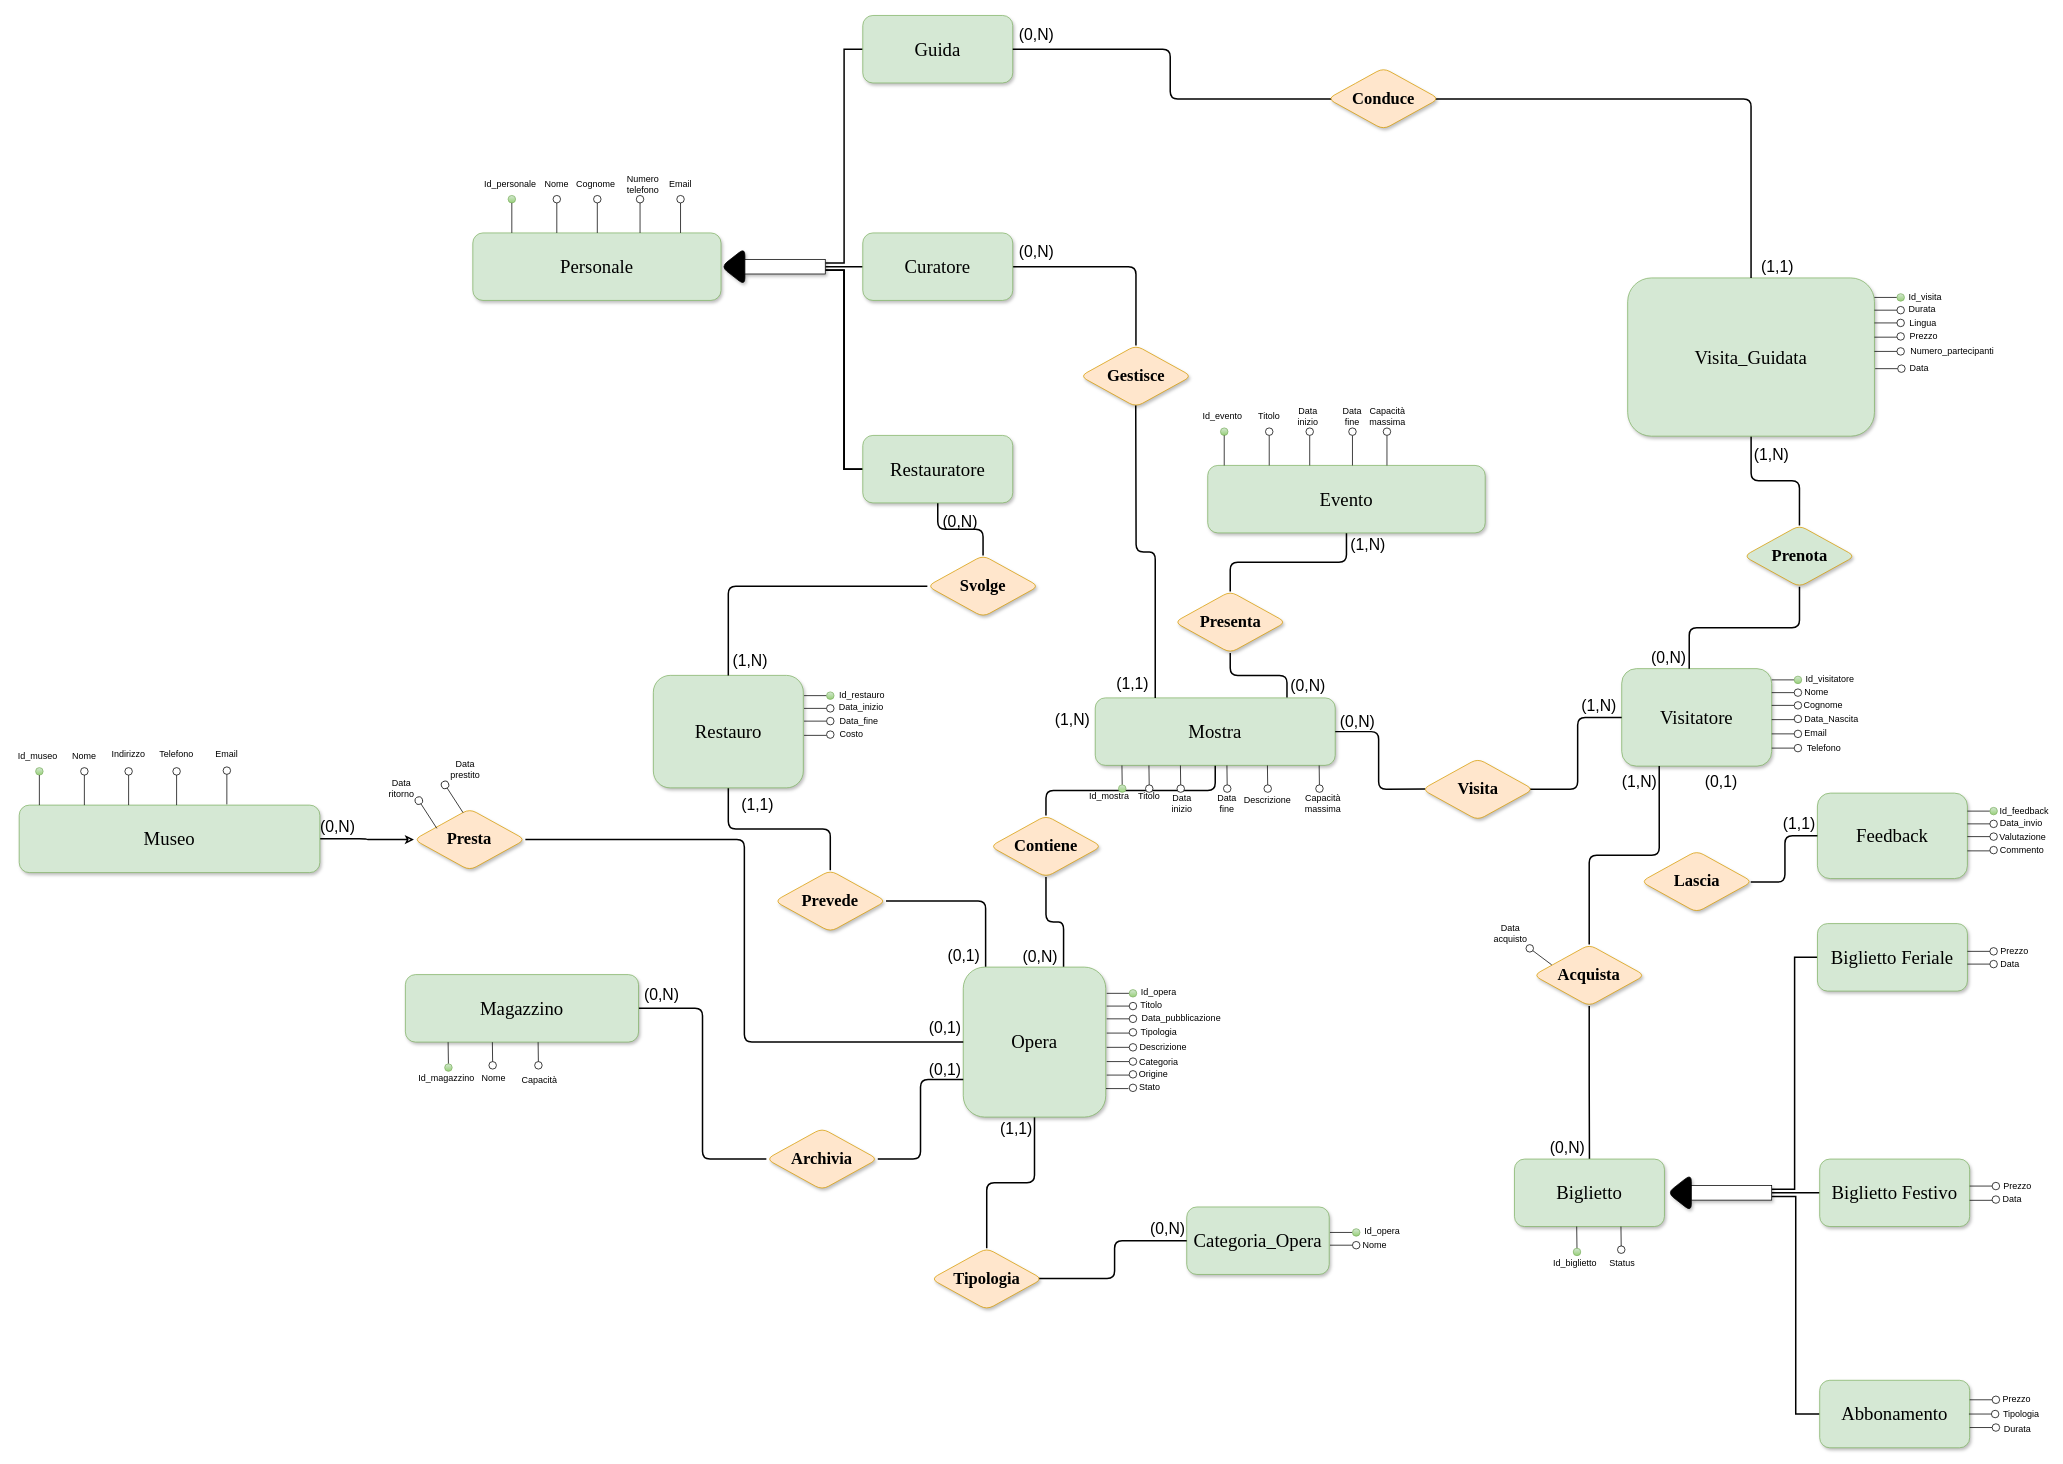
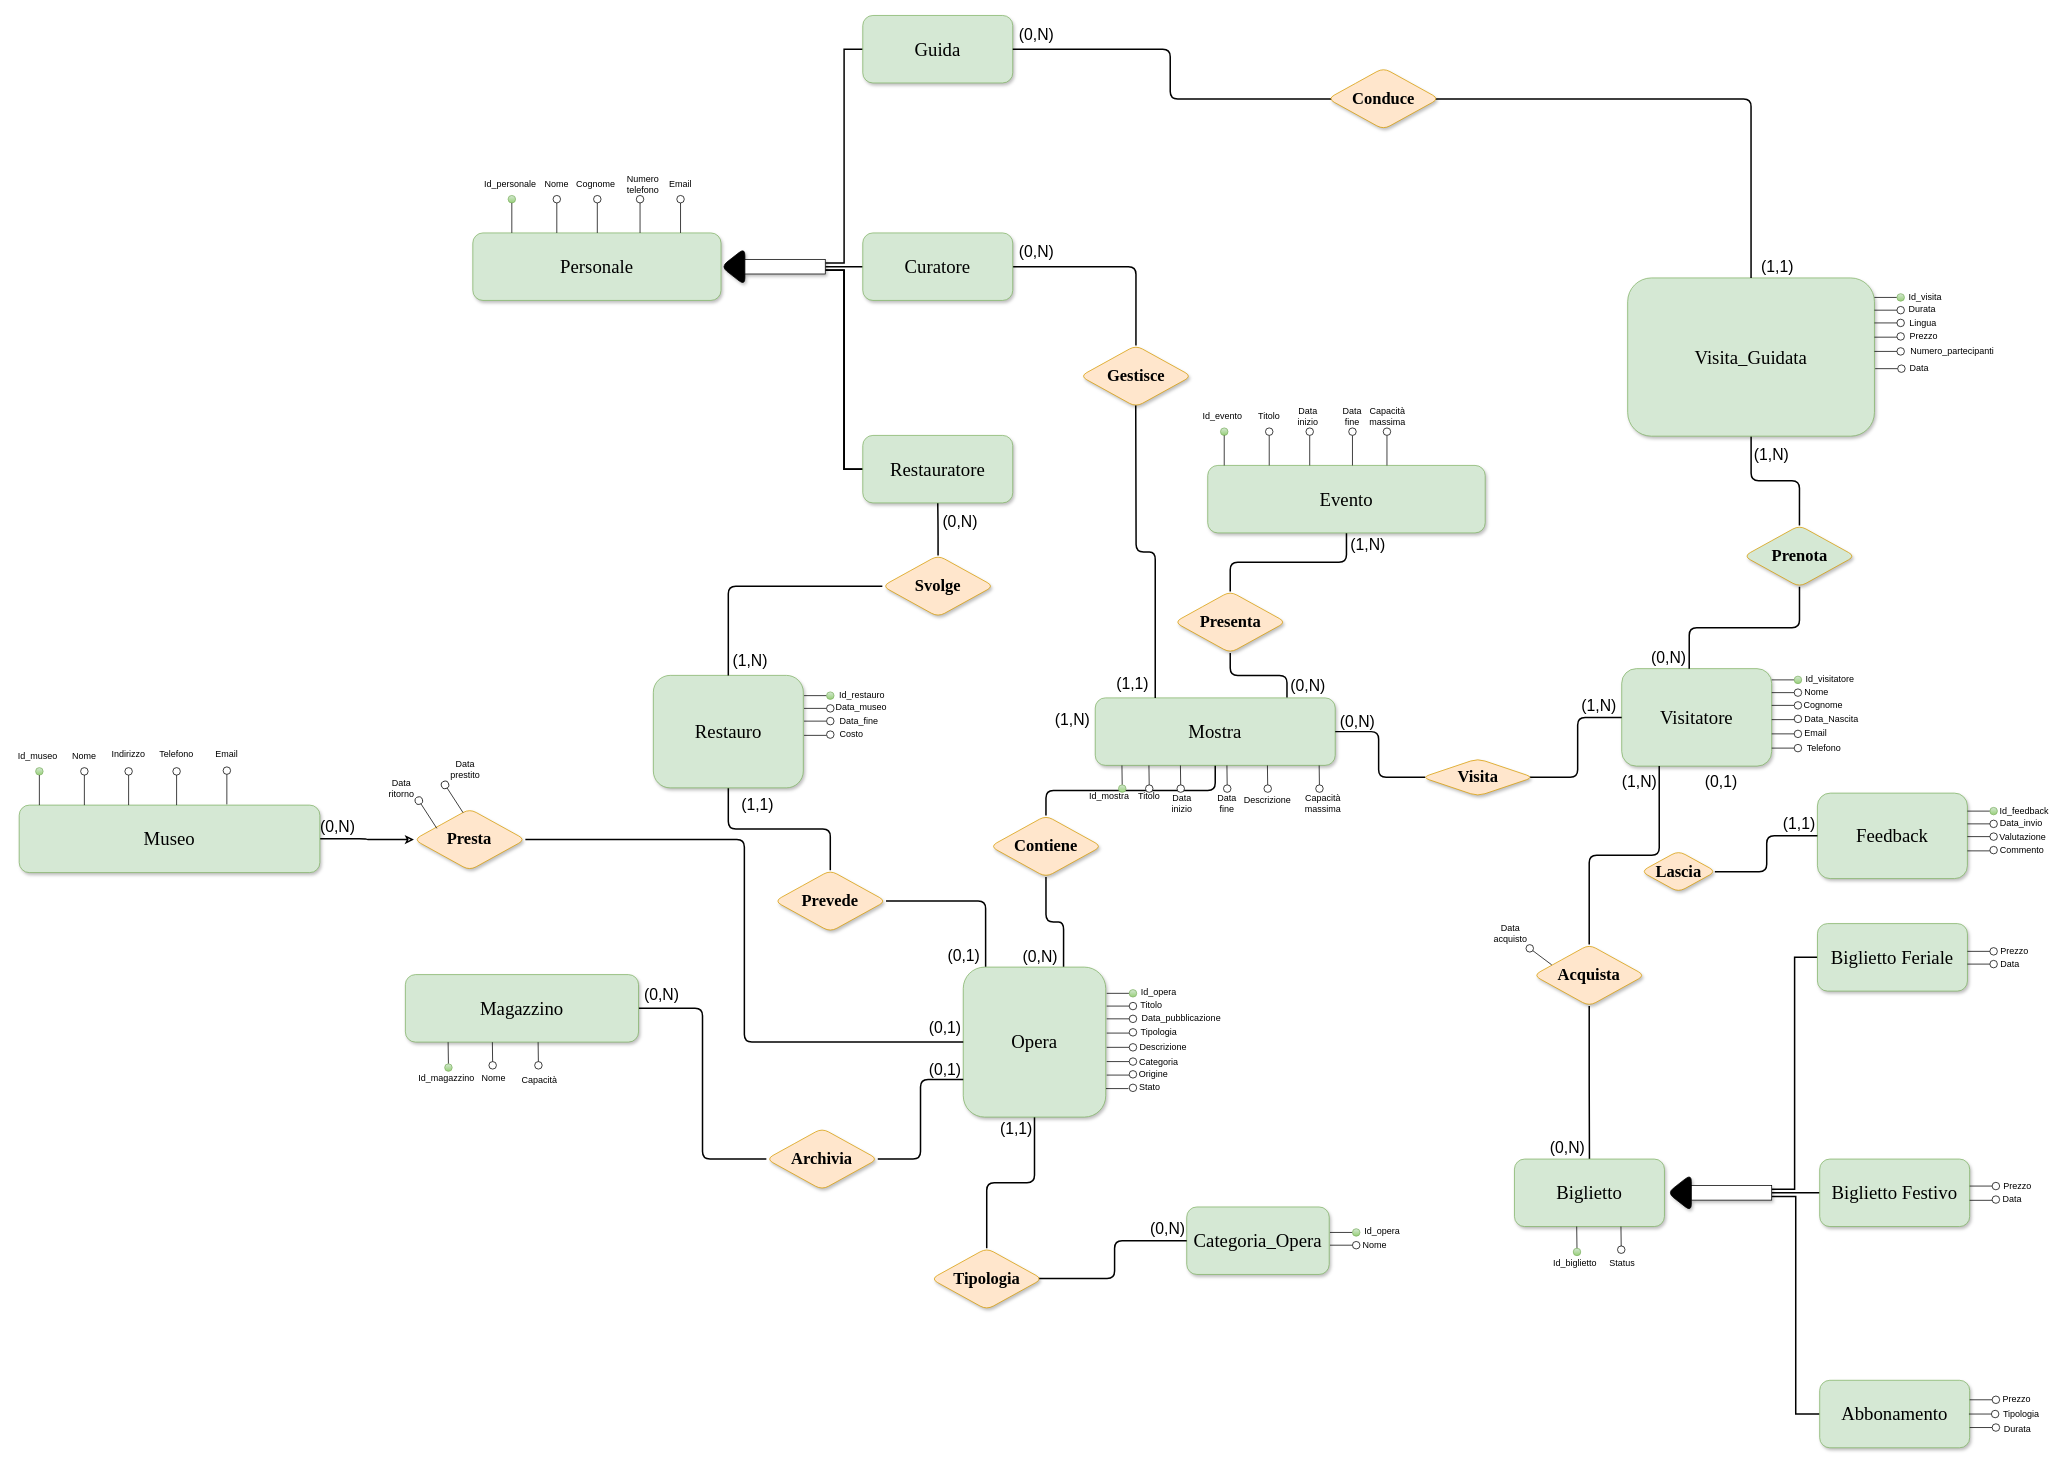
(983, 586) -> (938, 586)
(861, 708) -> (861, 708)
(1478, 789) -> (1478, 777)
(1697, 882) -> (1679, 872)
